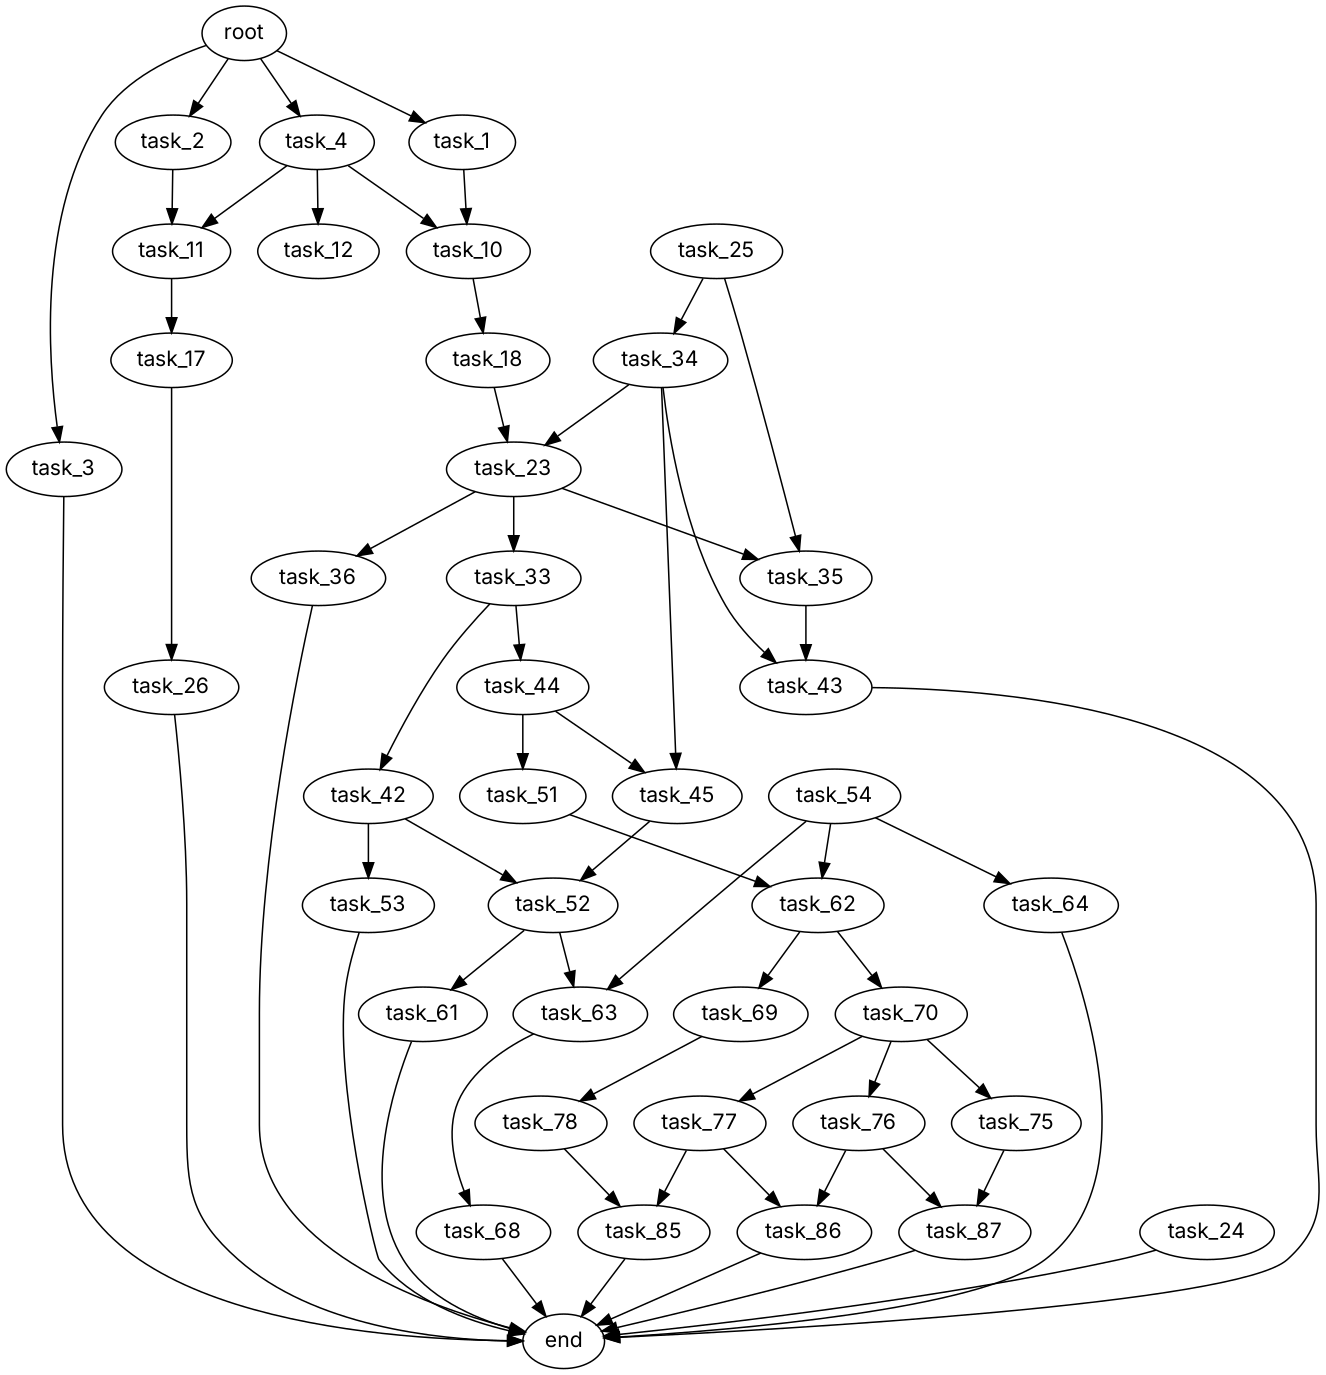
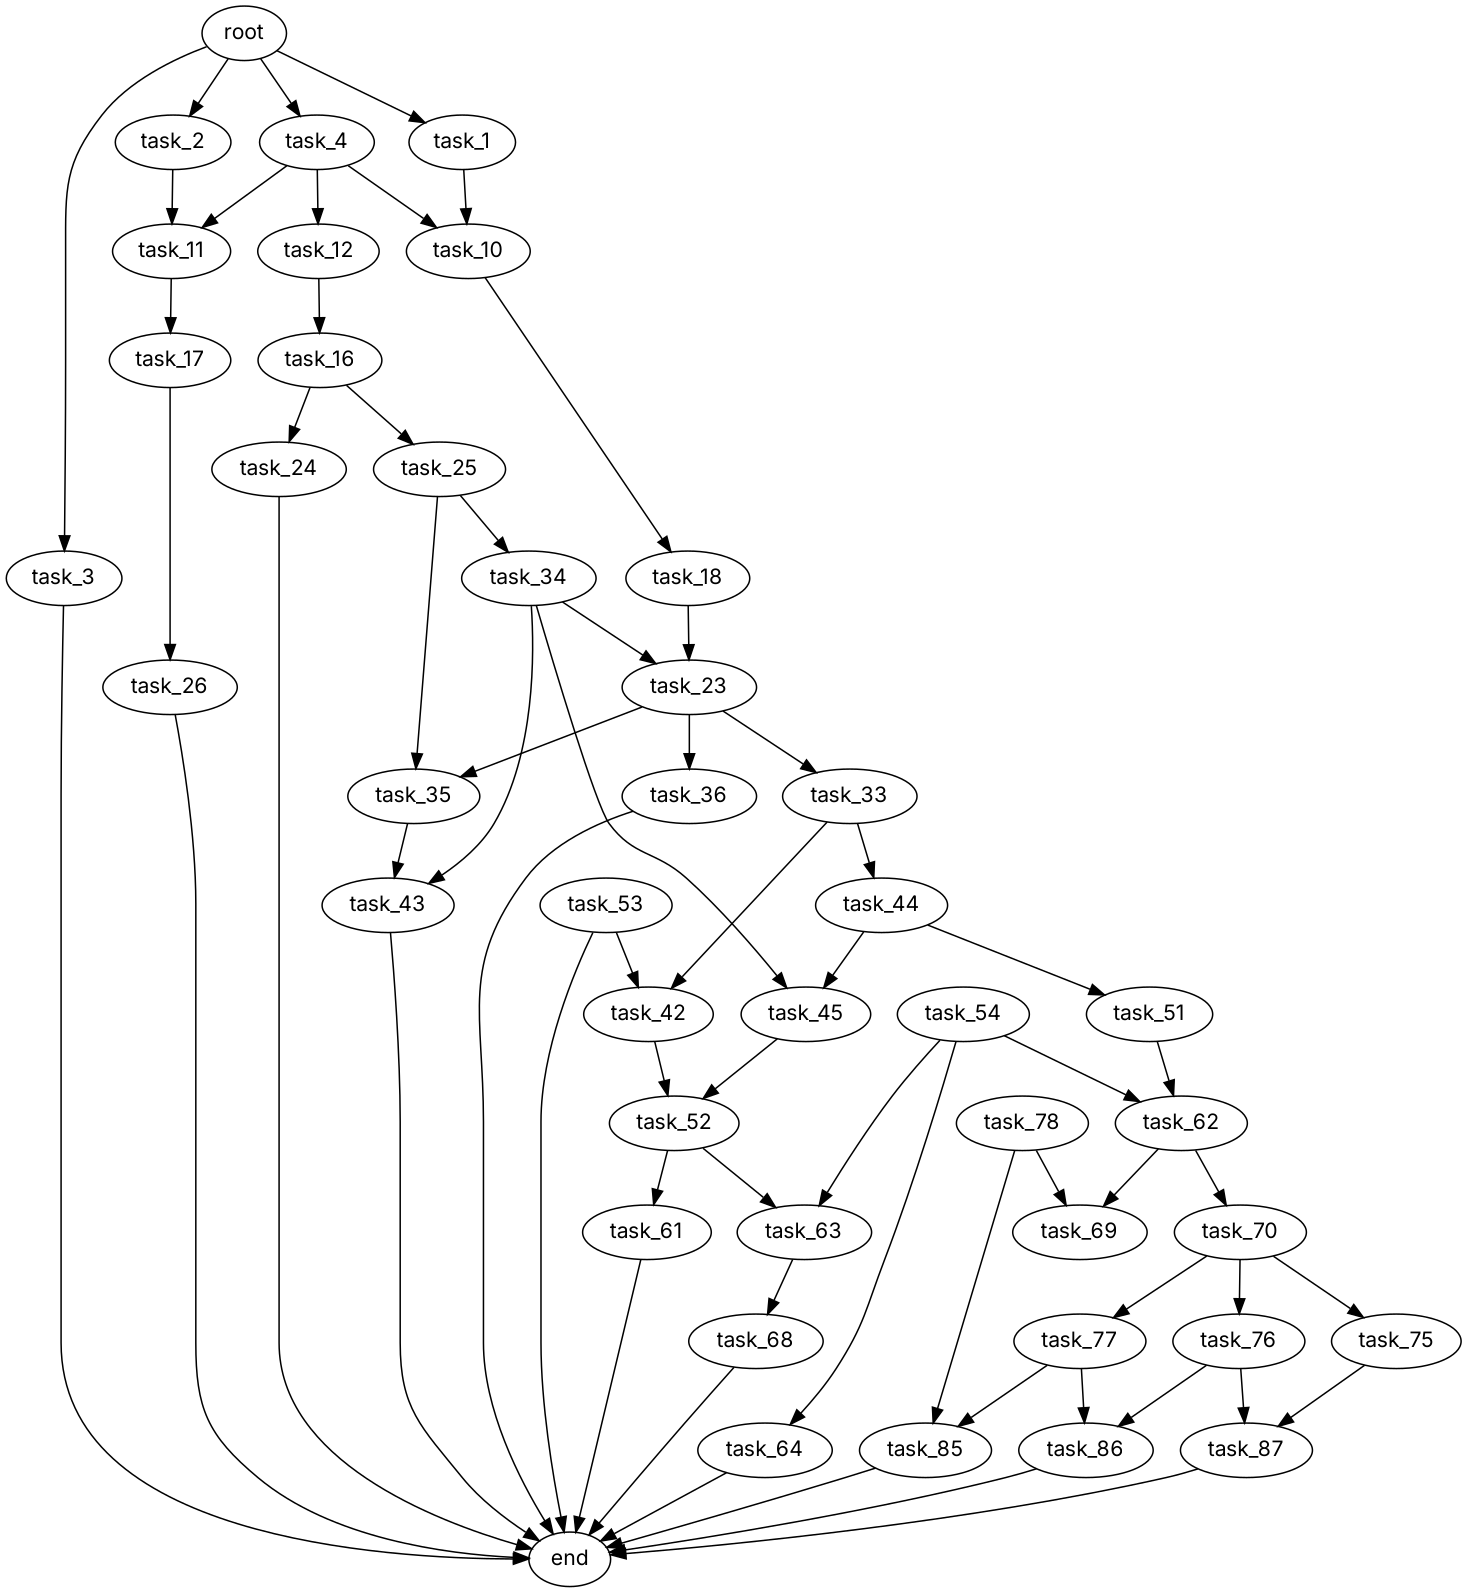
none -> (320, 360)
(368, 843) -> (625, 953)
(648, 1065) -> (1048, 1171)
